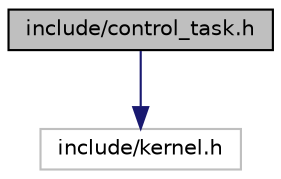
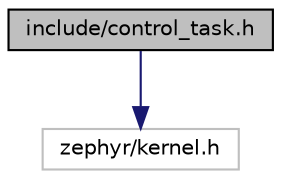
(141, 149) -> (141, 149)
